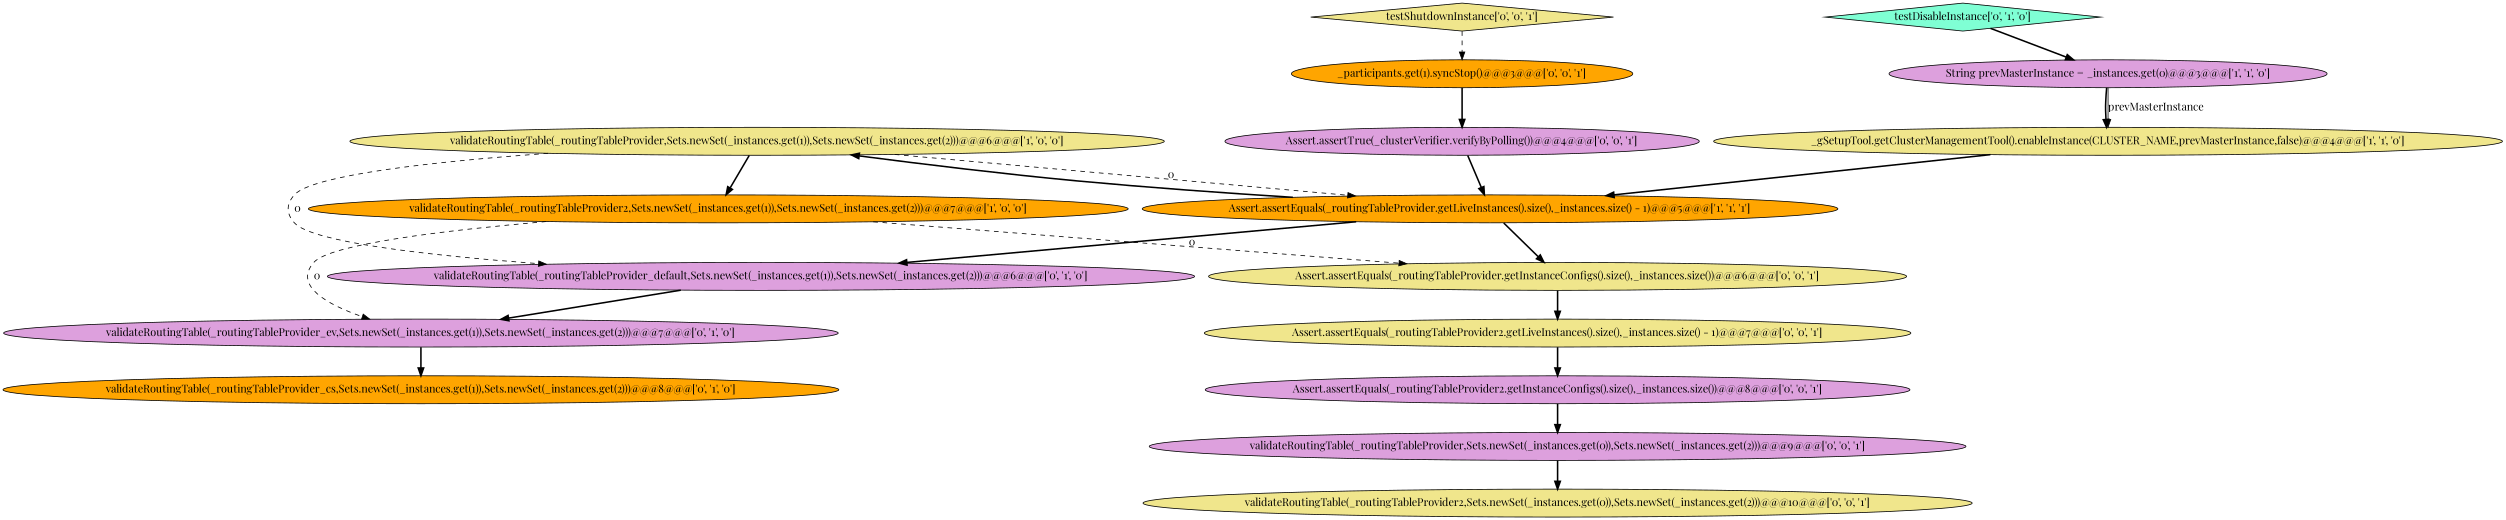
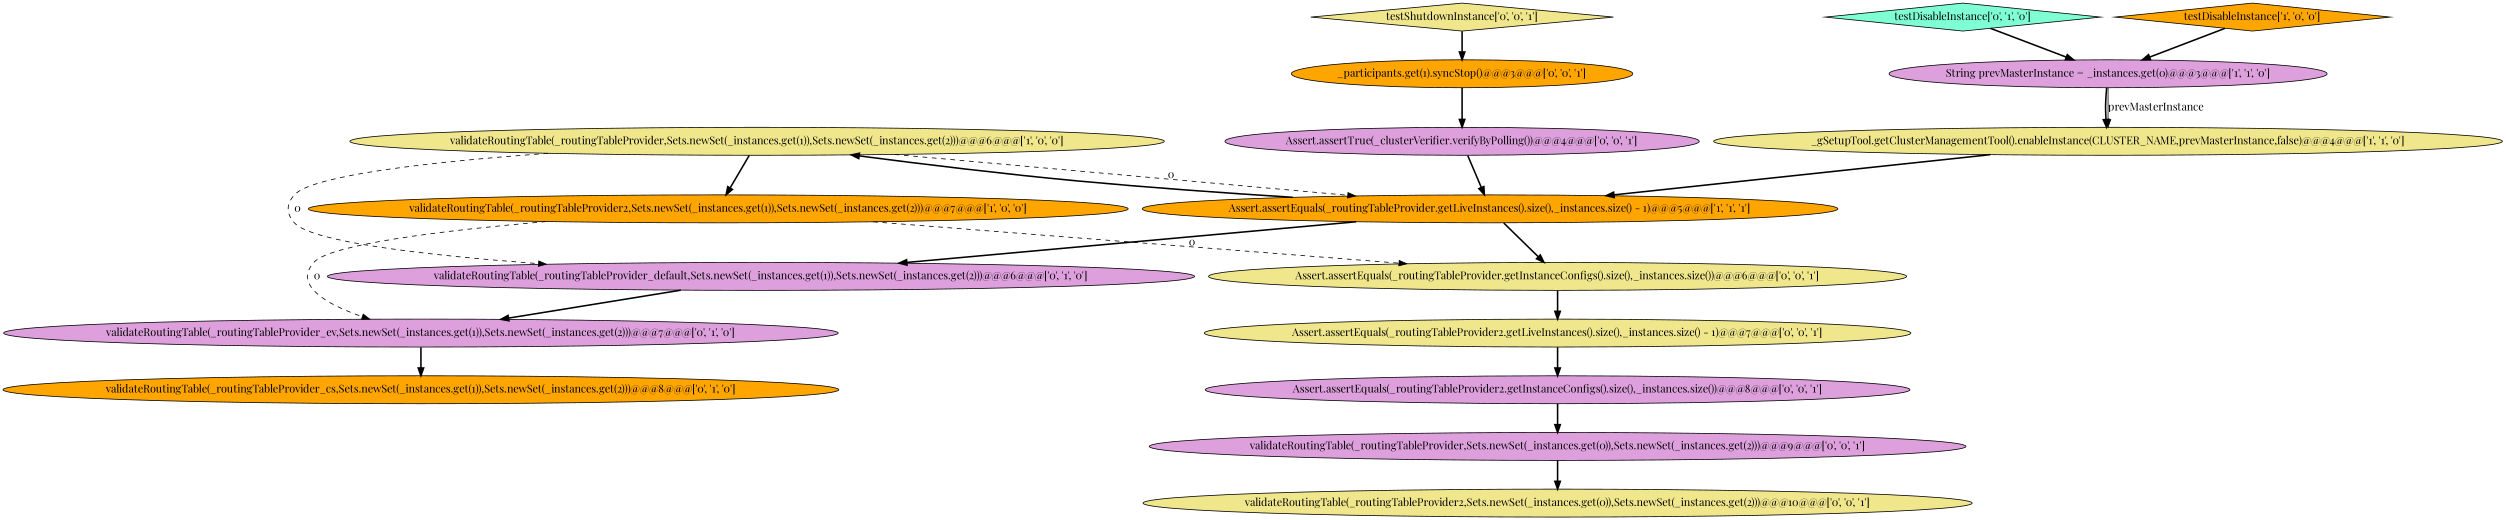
none -> (2252, 17)
(1462, 42) -> (1462, 42)
